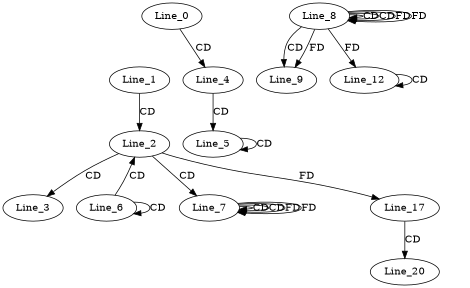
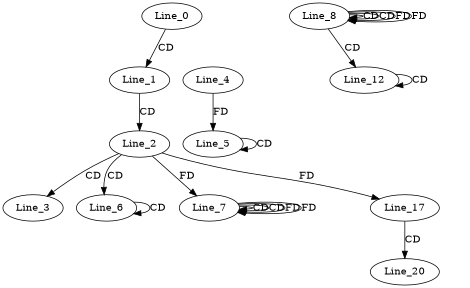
(190, 45) -> (157, 45)
(353, 48) -> (353, 48)
(287, 80) -> none
(221, 112) -> (221, 112)
(187, 176) -> (187, 176)
(124, 180) -> (108, 169)
